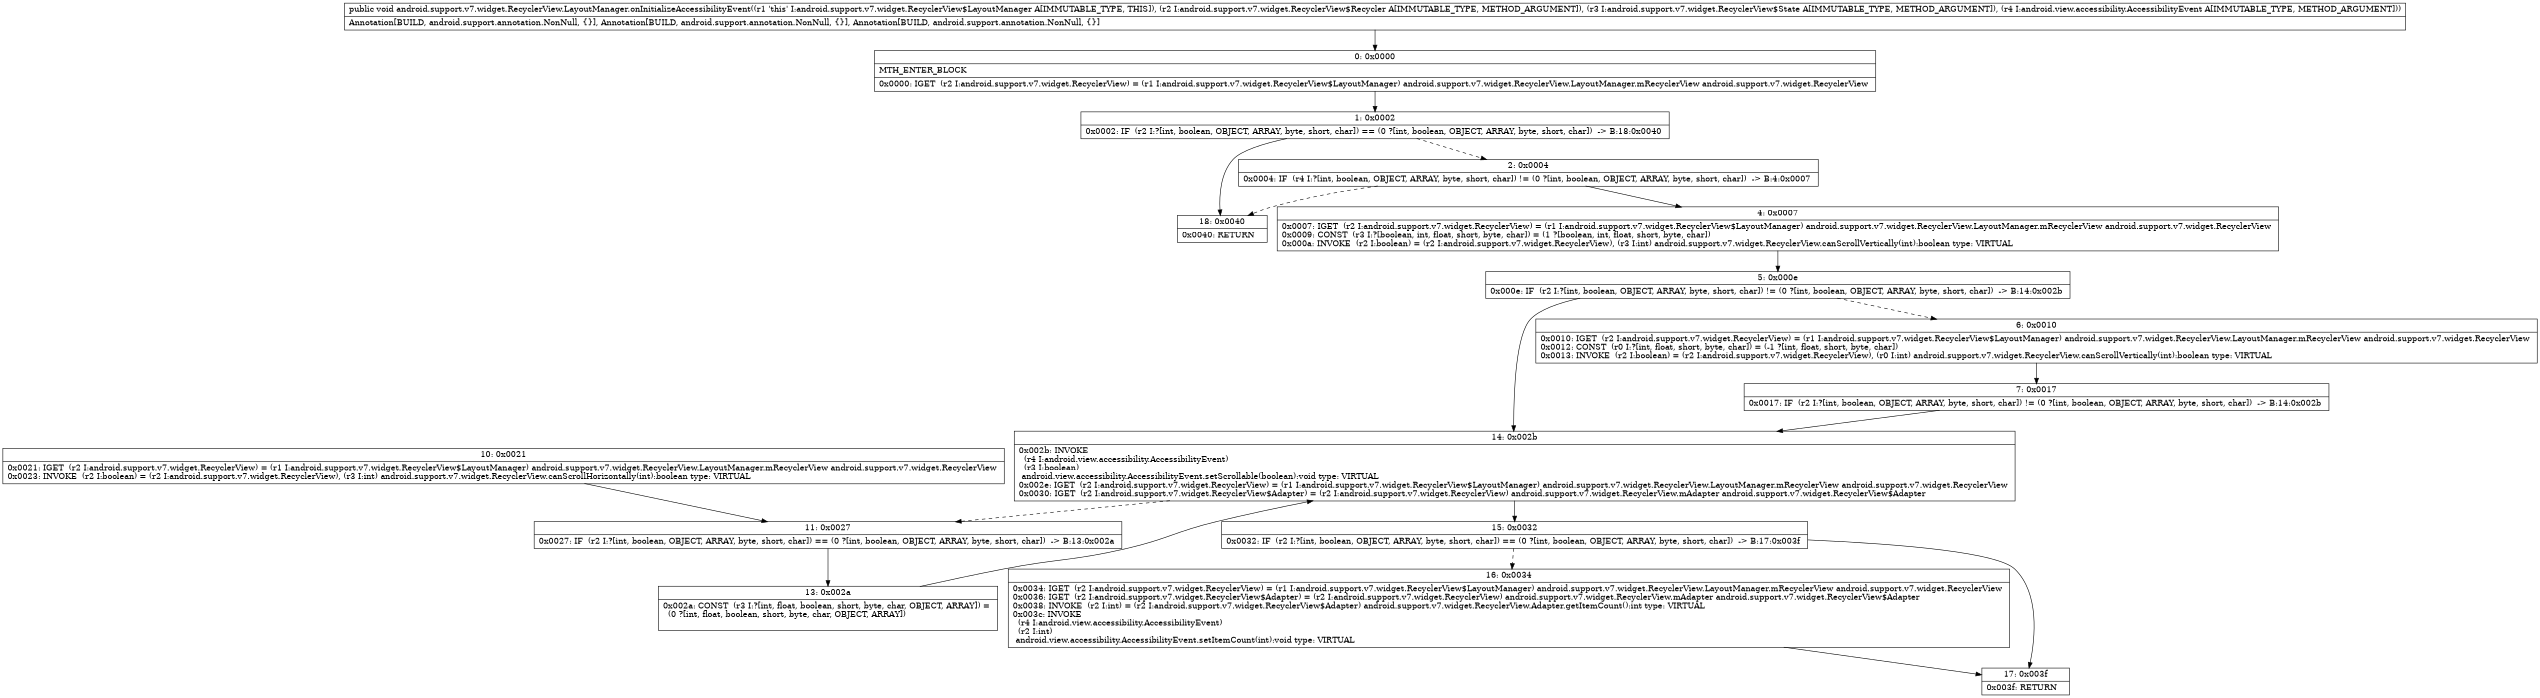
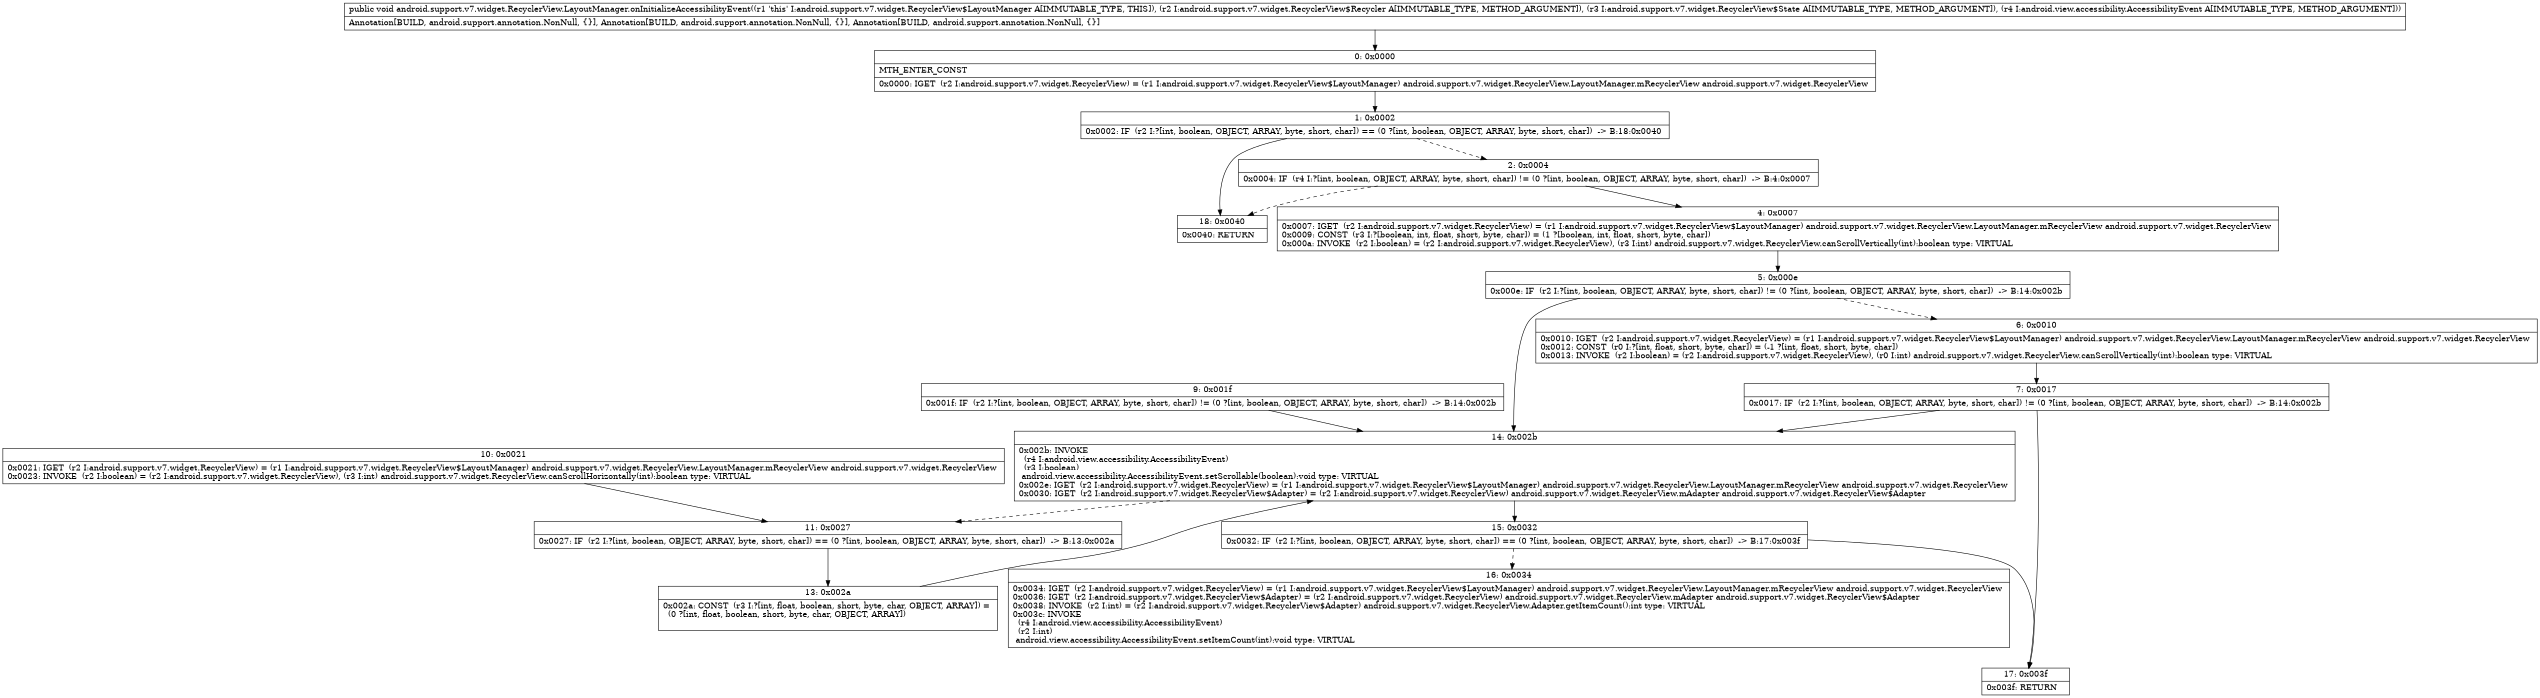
(923, 70) -> (923, 70)
none -> (1213, 397)
(1880, 661) -> (2038, 537)
